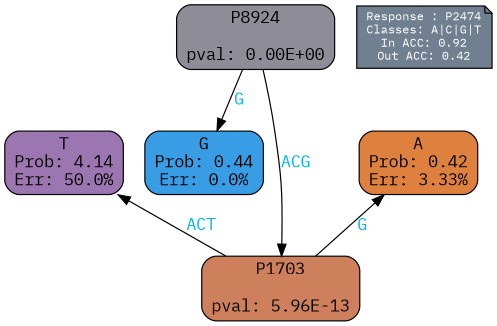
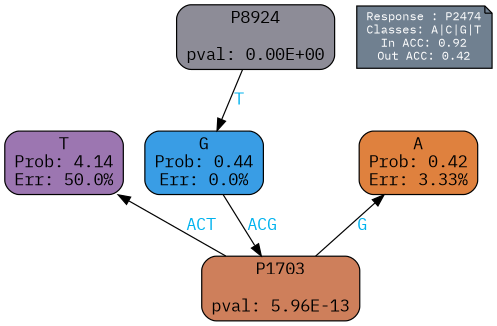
(239, 100) -> (239, 100)
(278, 156) -> (239, 220)
